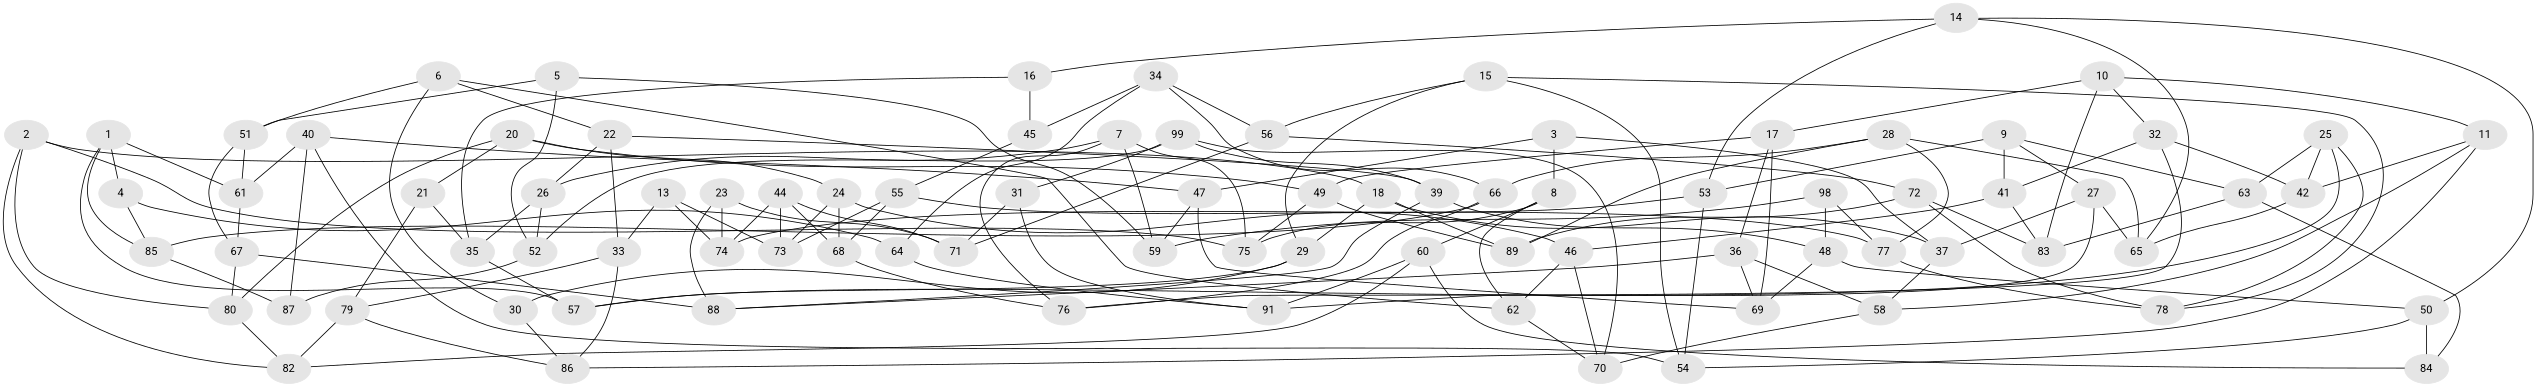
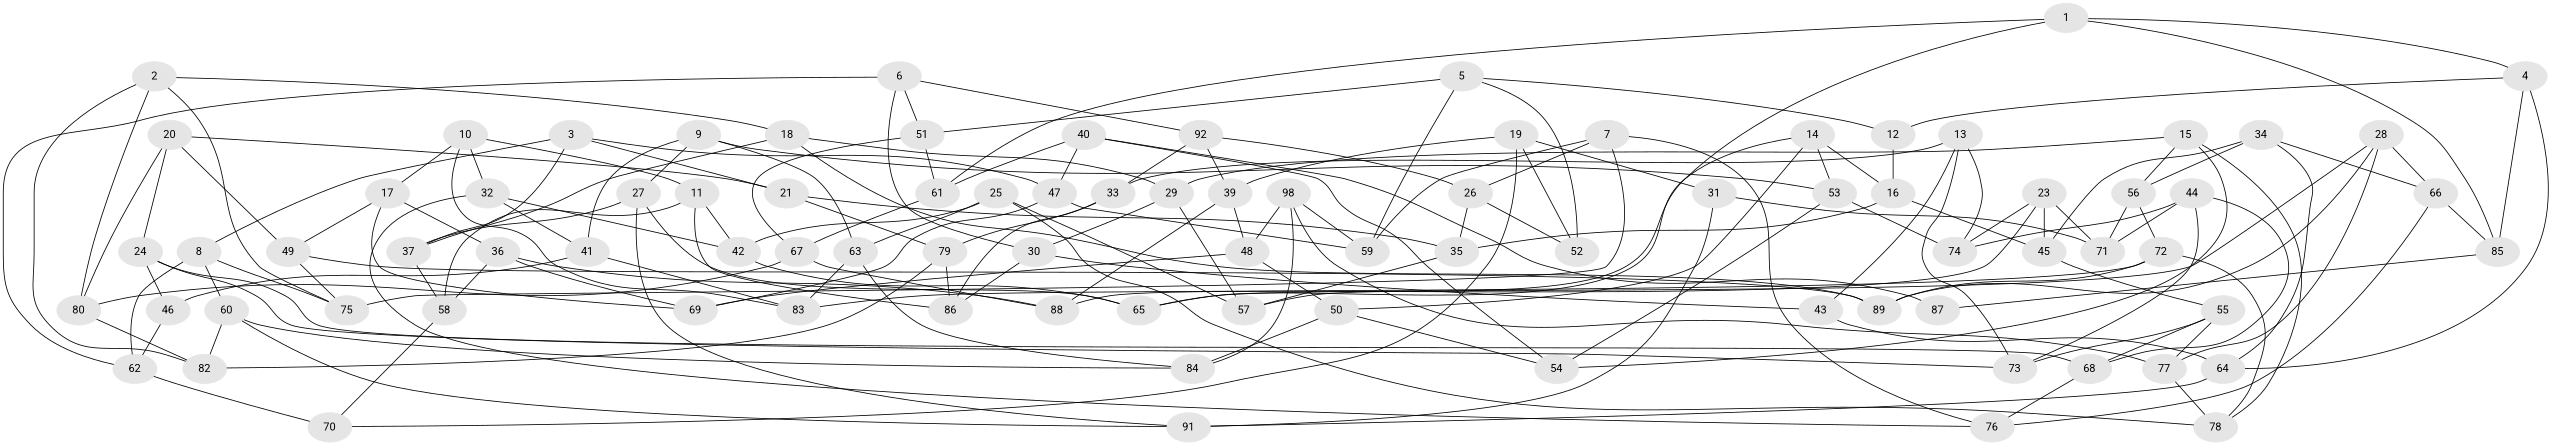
(610, 135) -> (1201, 135)
(1178, 135) -> (1516, 135)
none -> (1893, 135)
none -> (683, 165)
none -> (2044, 223)
(406, 281) -> none
none -> (1282, 308)
(1586, 310) -> none
none -> (1821, 310)
